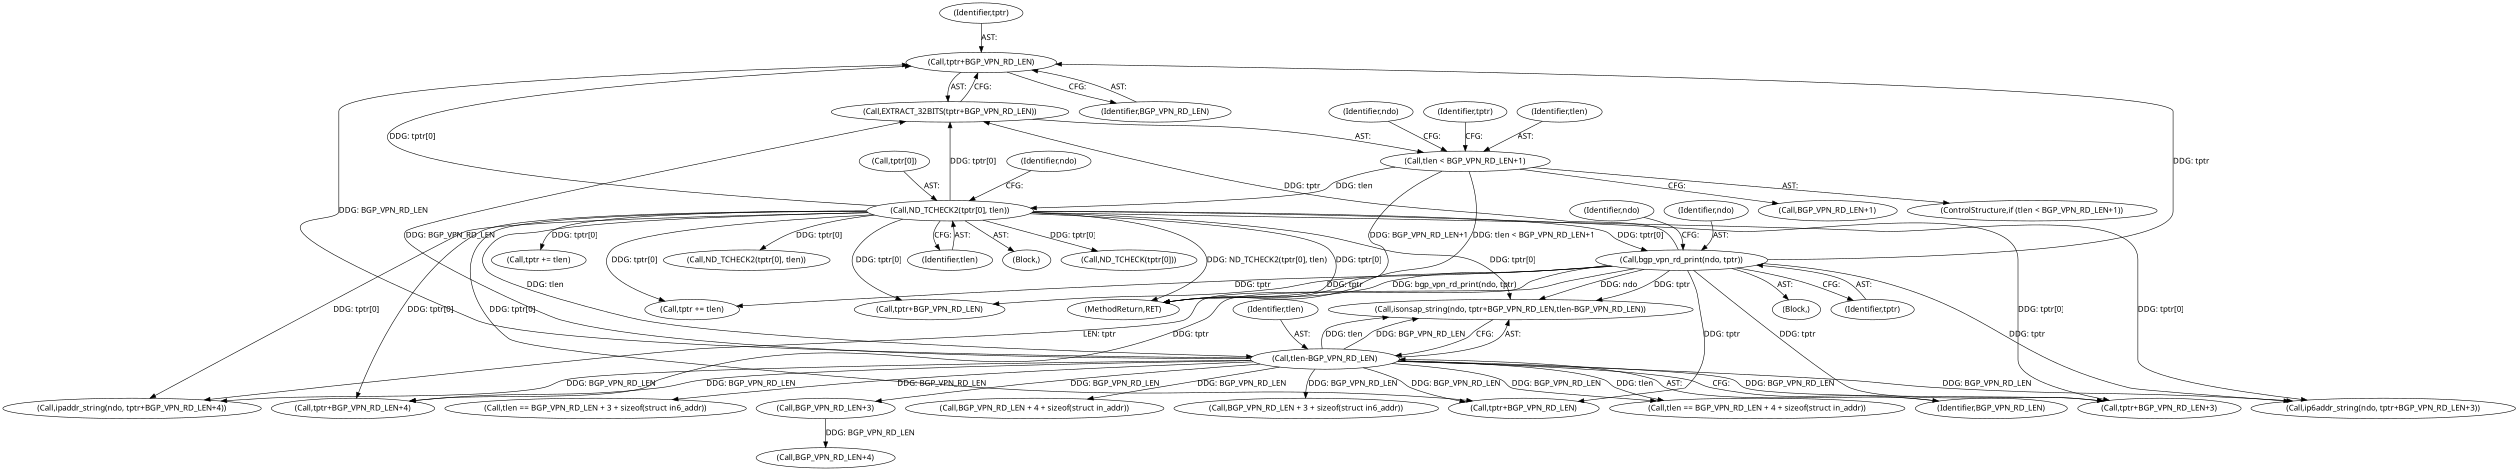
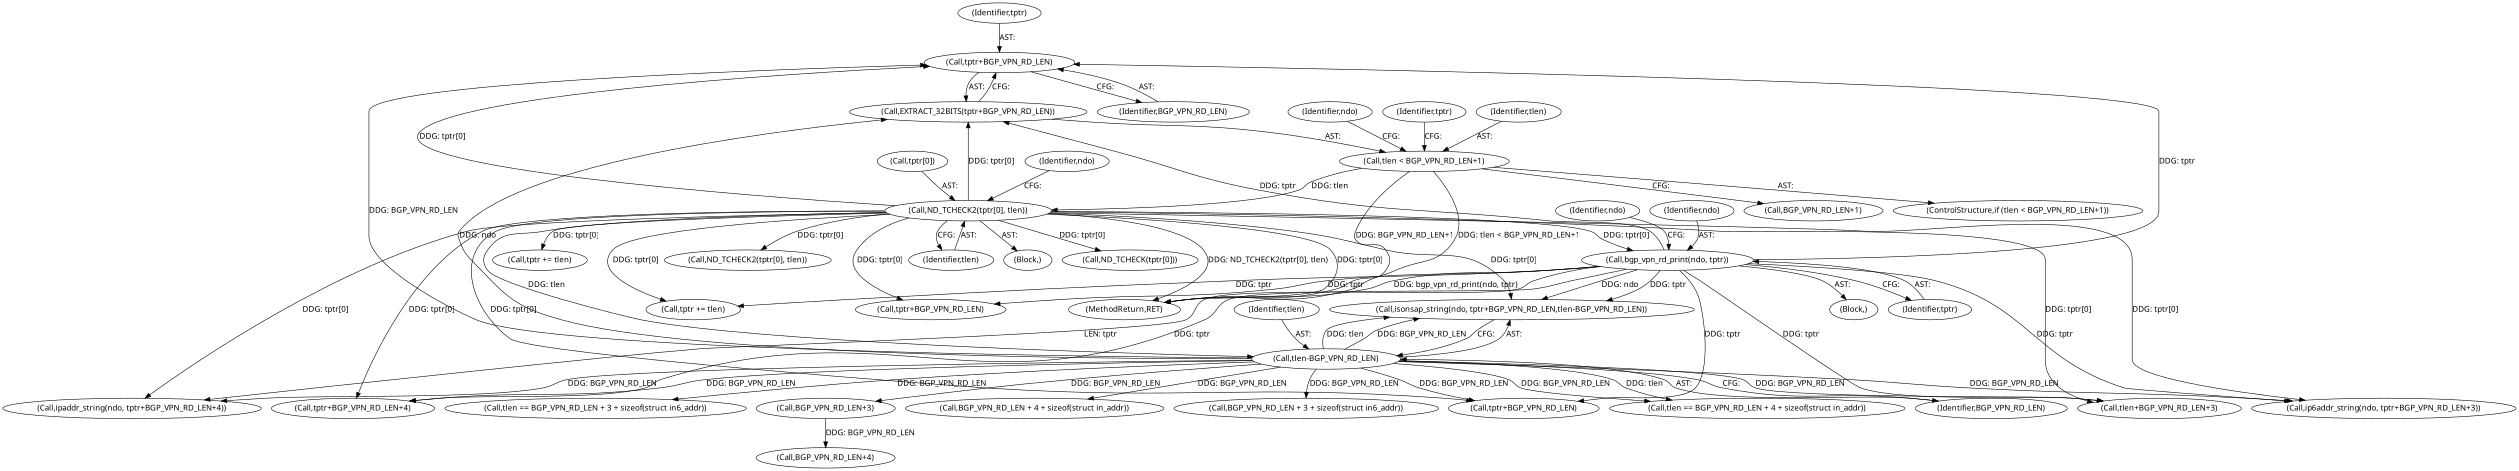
(450, 235) -> (478, 235)
(2159, 408) -> (2159, 408)
